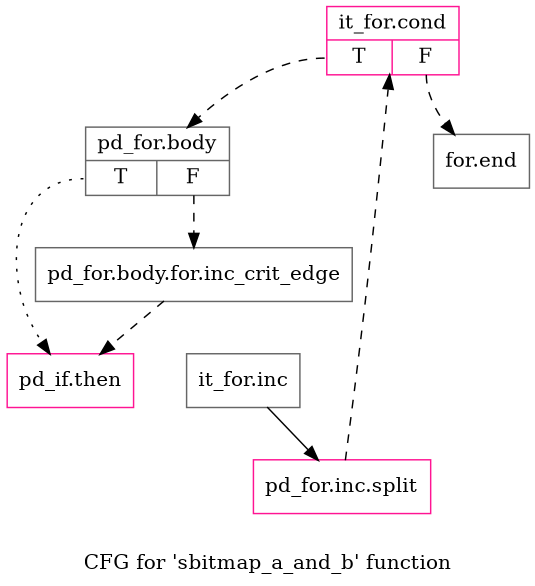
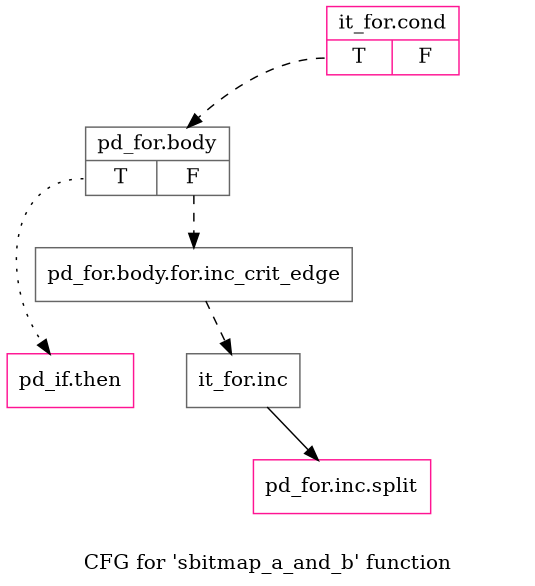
(482, 161) -> none
(368, 275) -> none
(138, 323) -> (215, 321)
